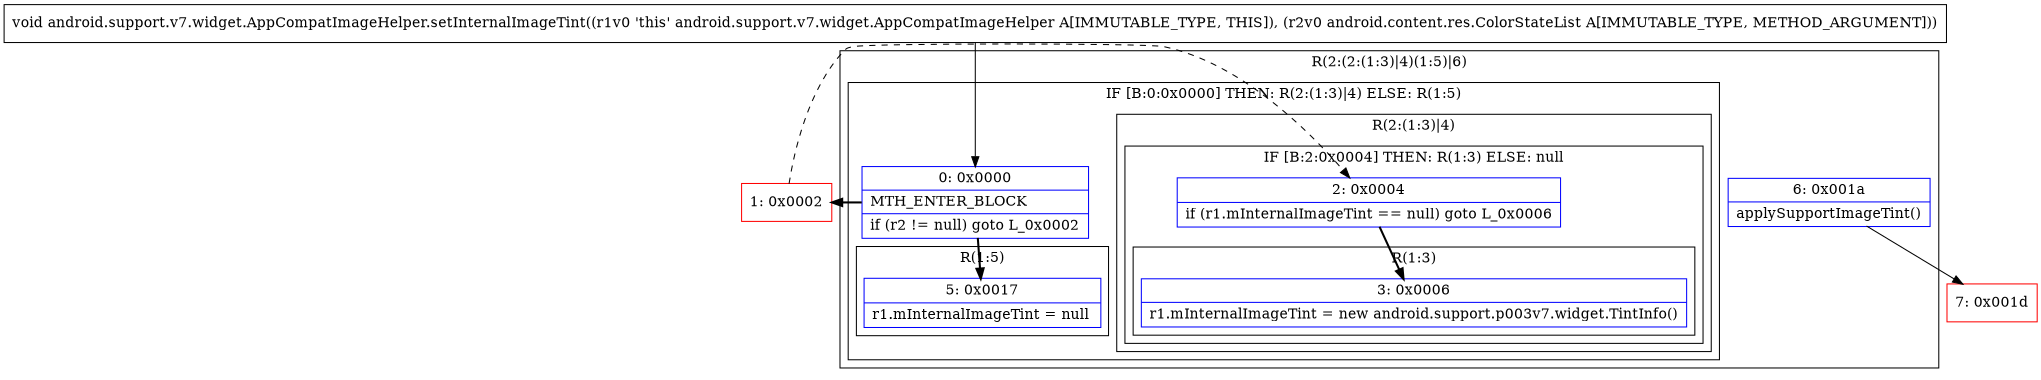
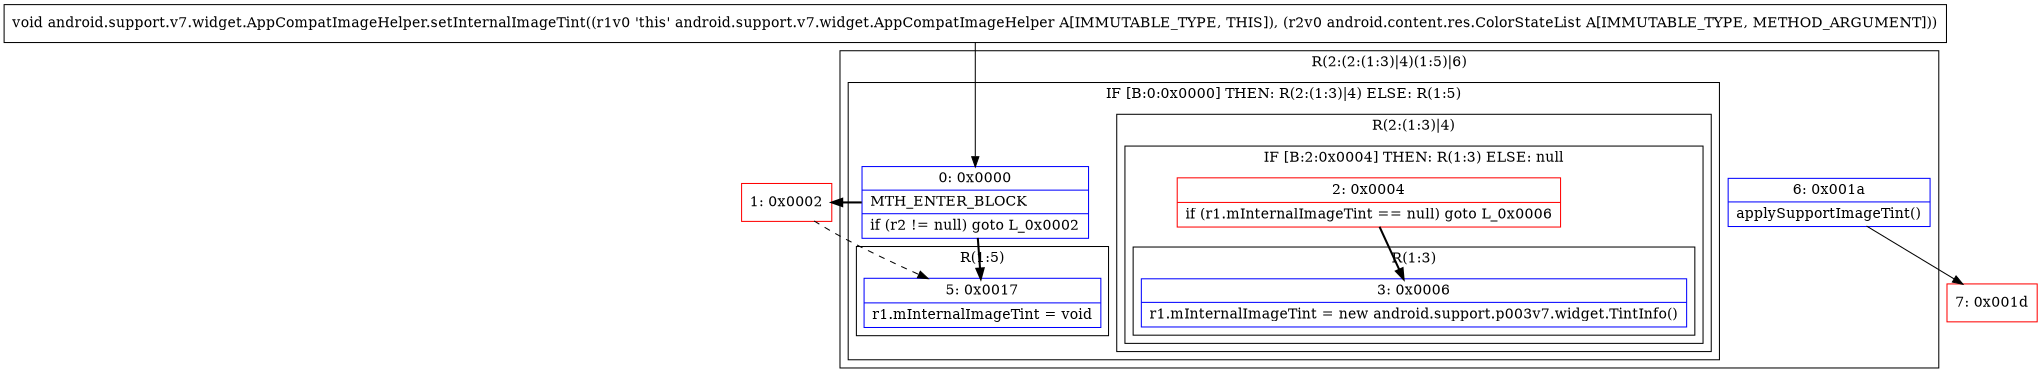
(1041, 44) -> (873, 253)
(1369, 202) -> (1369, 202)
(981, 315) -> (982, 315)
